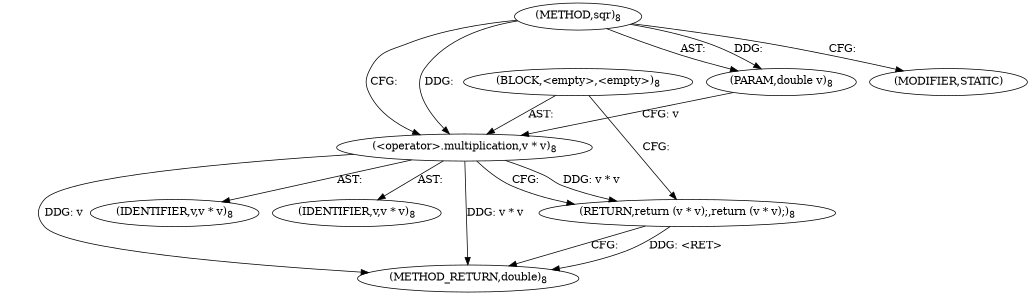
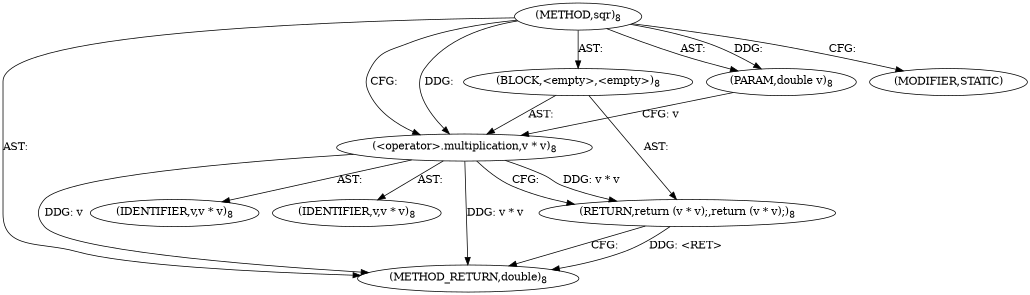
none -> (578, 46)
none -> (10, 73)
(658, 148) -> (658, 148)
